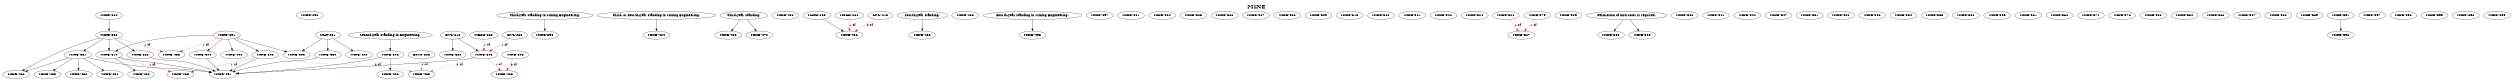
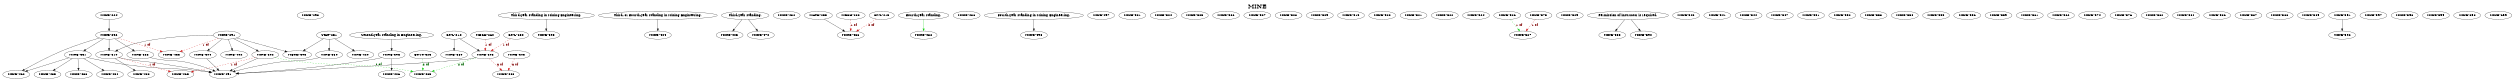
(922, 24) -> (924, 24)
(1513, 24) -> (1514, 24)
(297, 55) -> (297, 55)
(499, 65) -> (500, 65)
